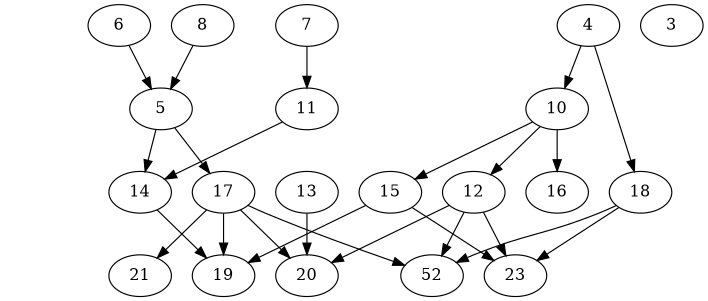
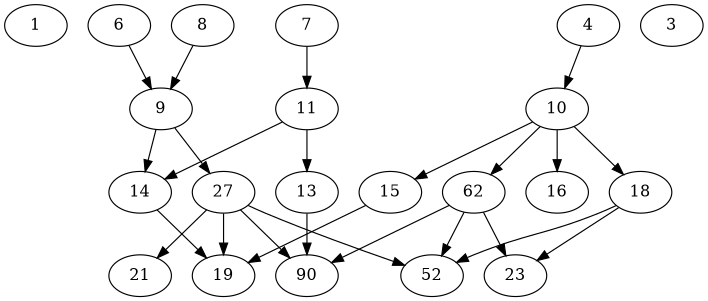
none -> (36, 25)
(613, 103) -> (595, 146)
(161, 109) -> (161, 109)
none -> (307, 145)
(224, 192) -> (224, 192)
(474, 192) -> (474, 192)
(446, 230) -> none
(307, 276) -> (307, 276)
